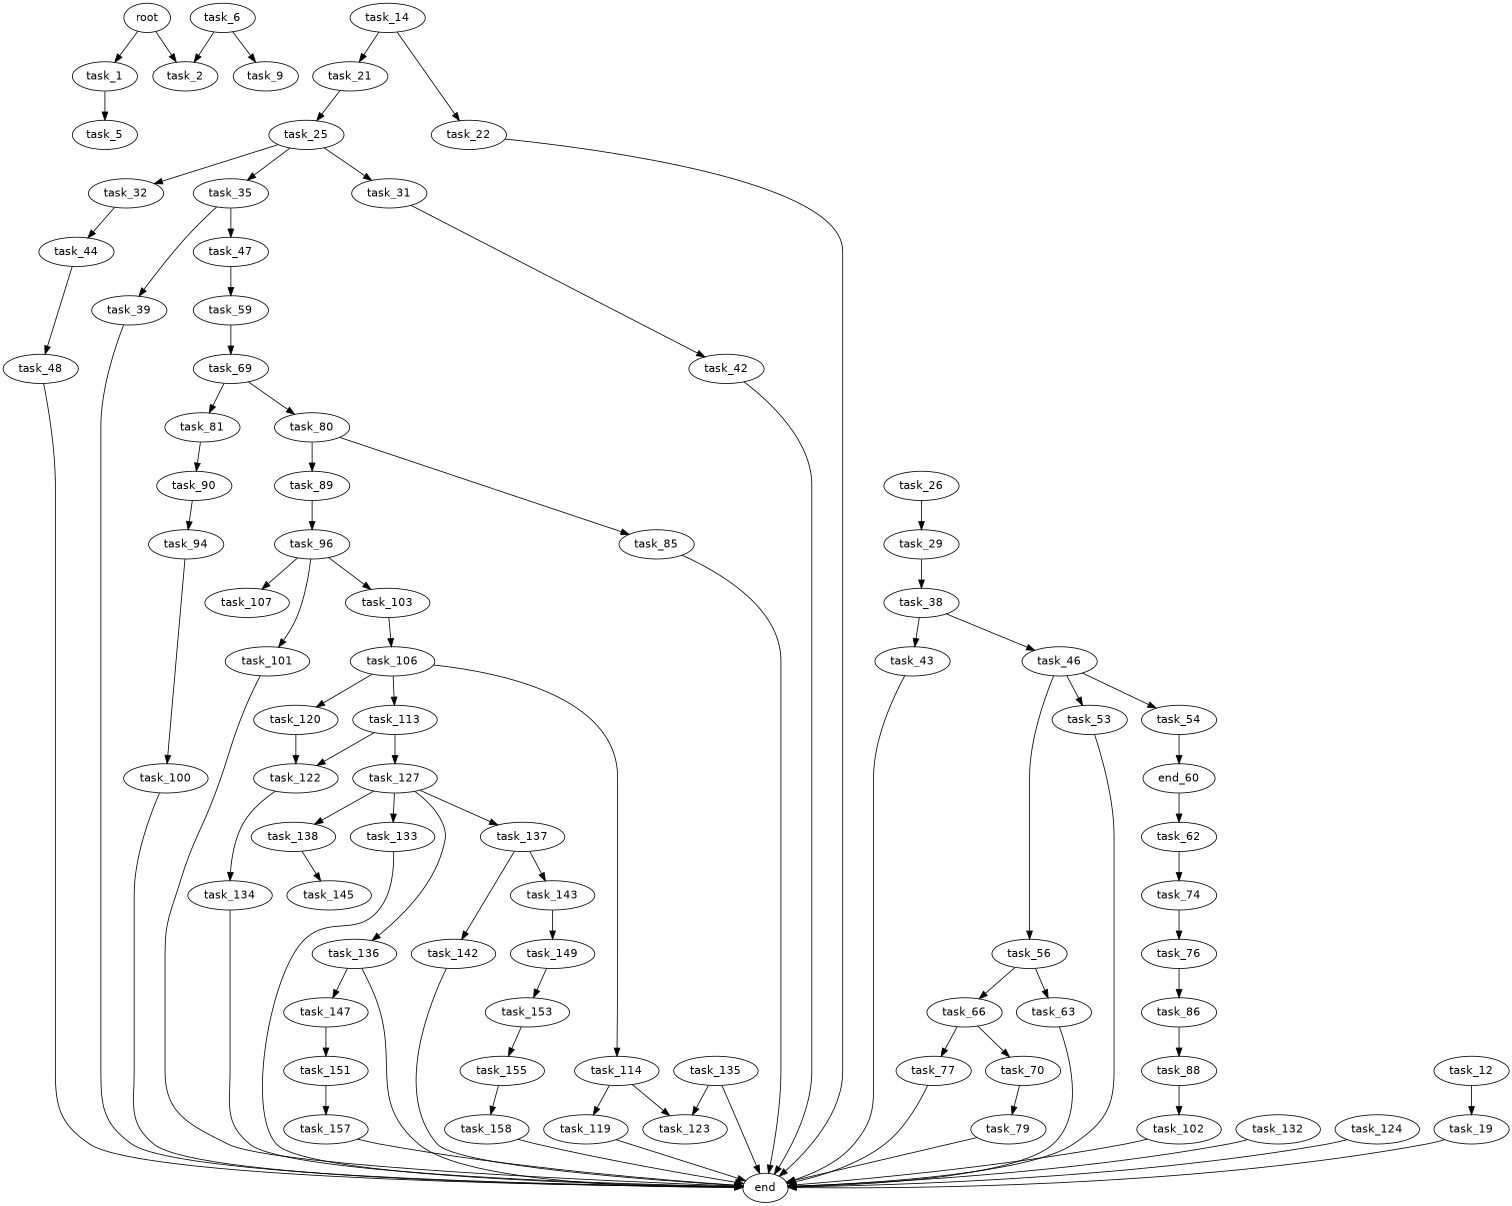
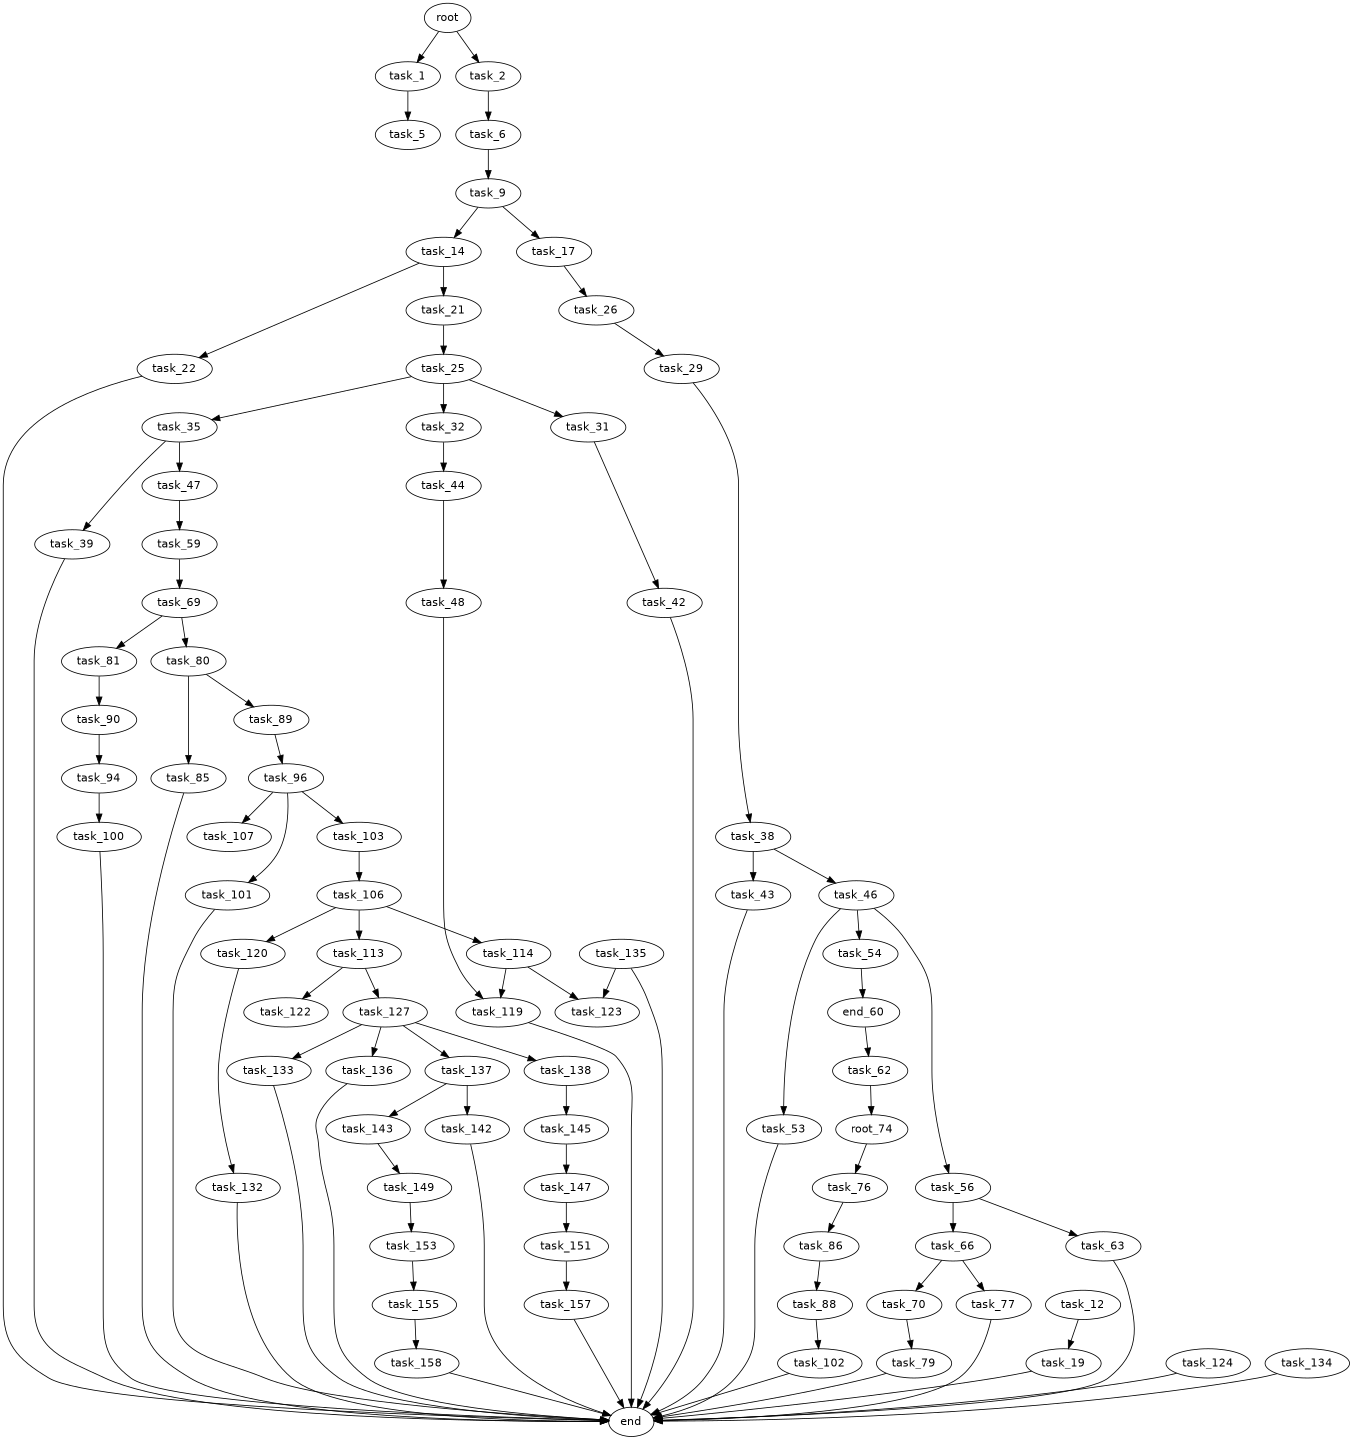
(206, 44) -> (488, 102)
none -> (469, 219)
none -> (554, 252)
(296, 745) -> (219, 1066)
(242, 826) -> none
(1179, 895) -> (872, 1129)
(342, 980) -> (566, 1155)
(56, 1093) -> (444, 810)
